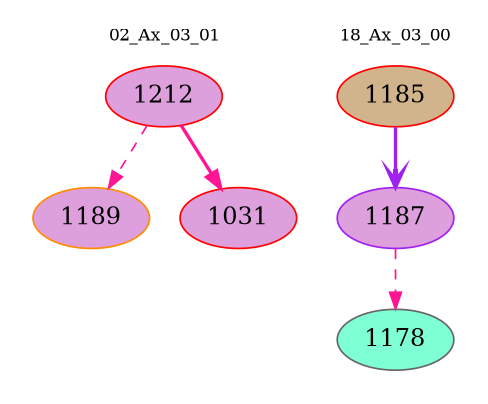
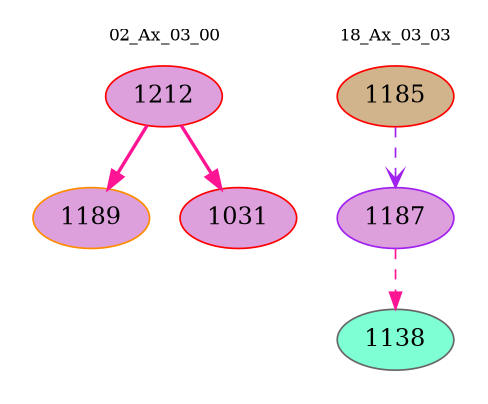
(165, 36) -> (165, 36)
(396, 36) -> (396, 36)
(396, 149) -> (396, 149)
(132, 150) -> (132, 150)
(396, 340) -> (396, 340)
